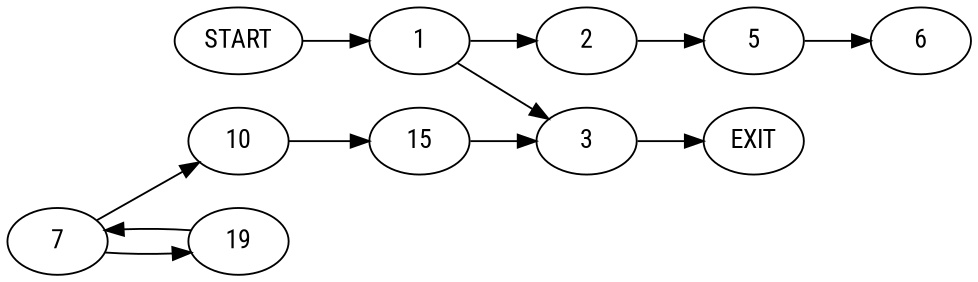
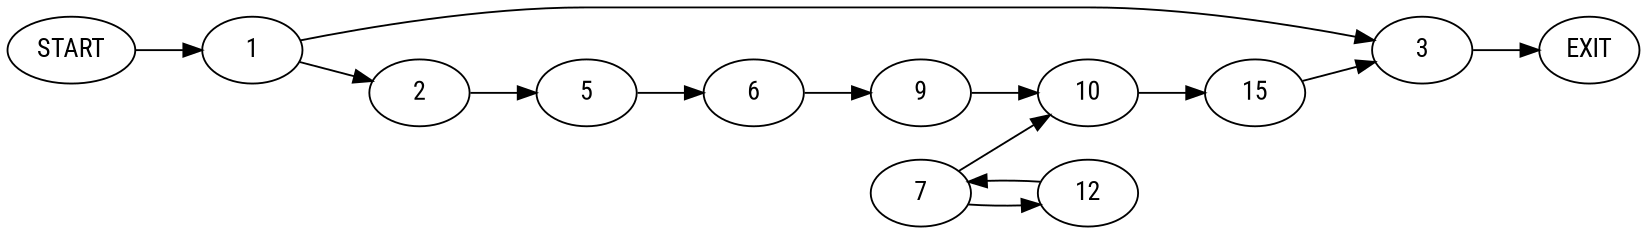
none -> (921, 93)
(239, 241) -> (1088, 193)
